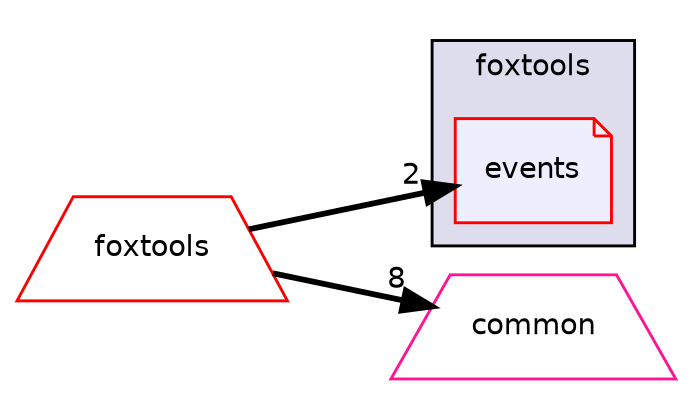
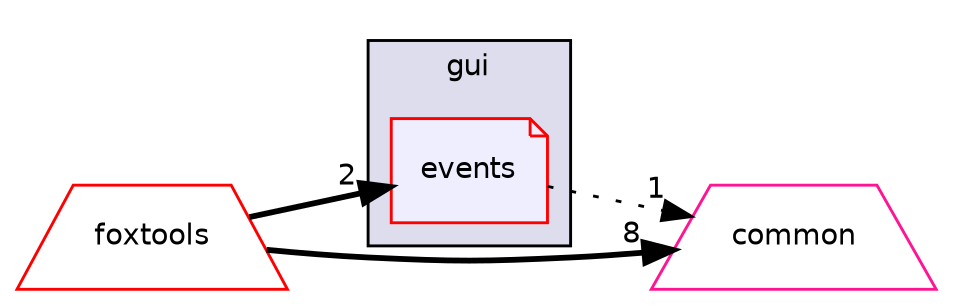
(533, 68) -> (469, 68)
none -> (605, 198)
